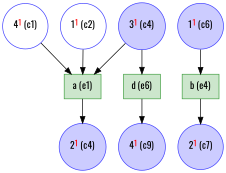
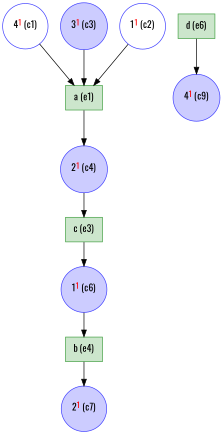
(146, 25) -> (88, 25)
(142, 59) -> none
none -> (84, 230)
